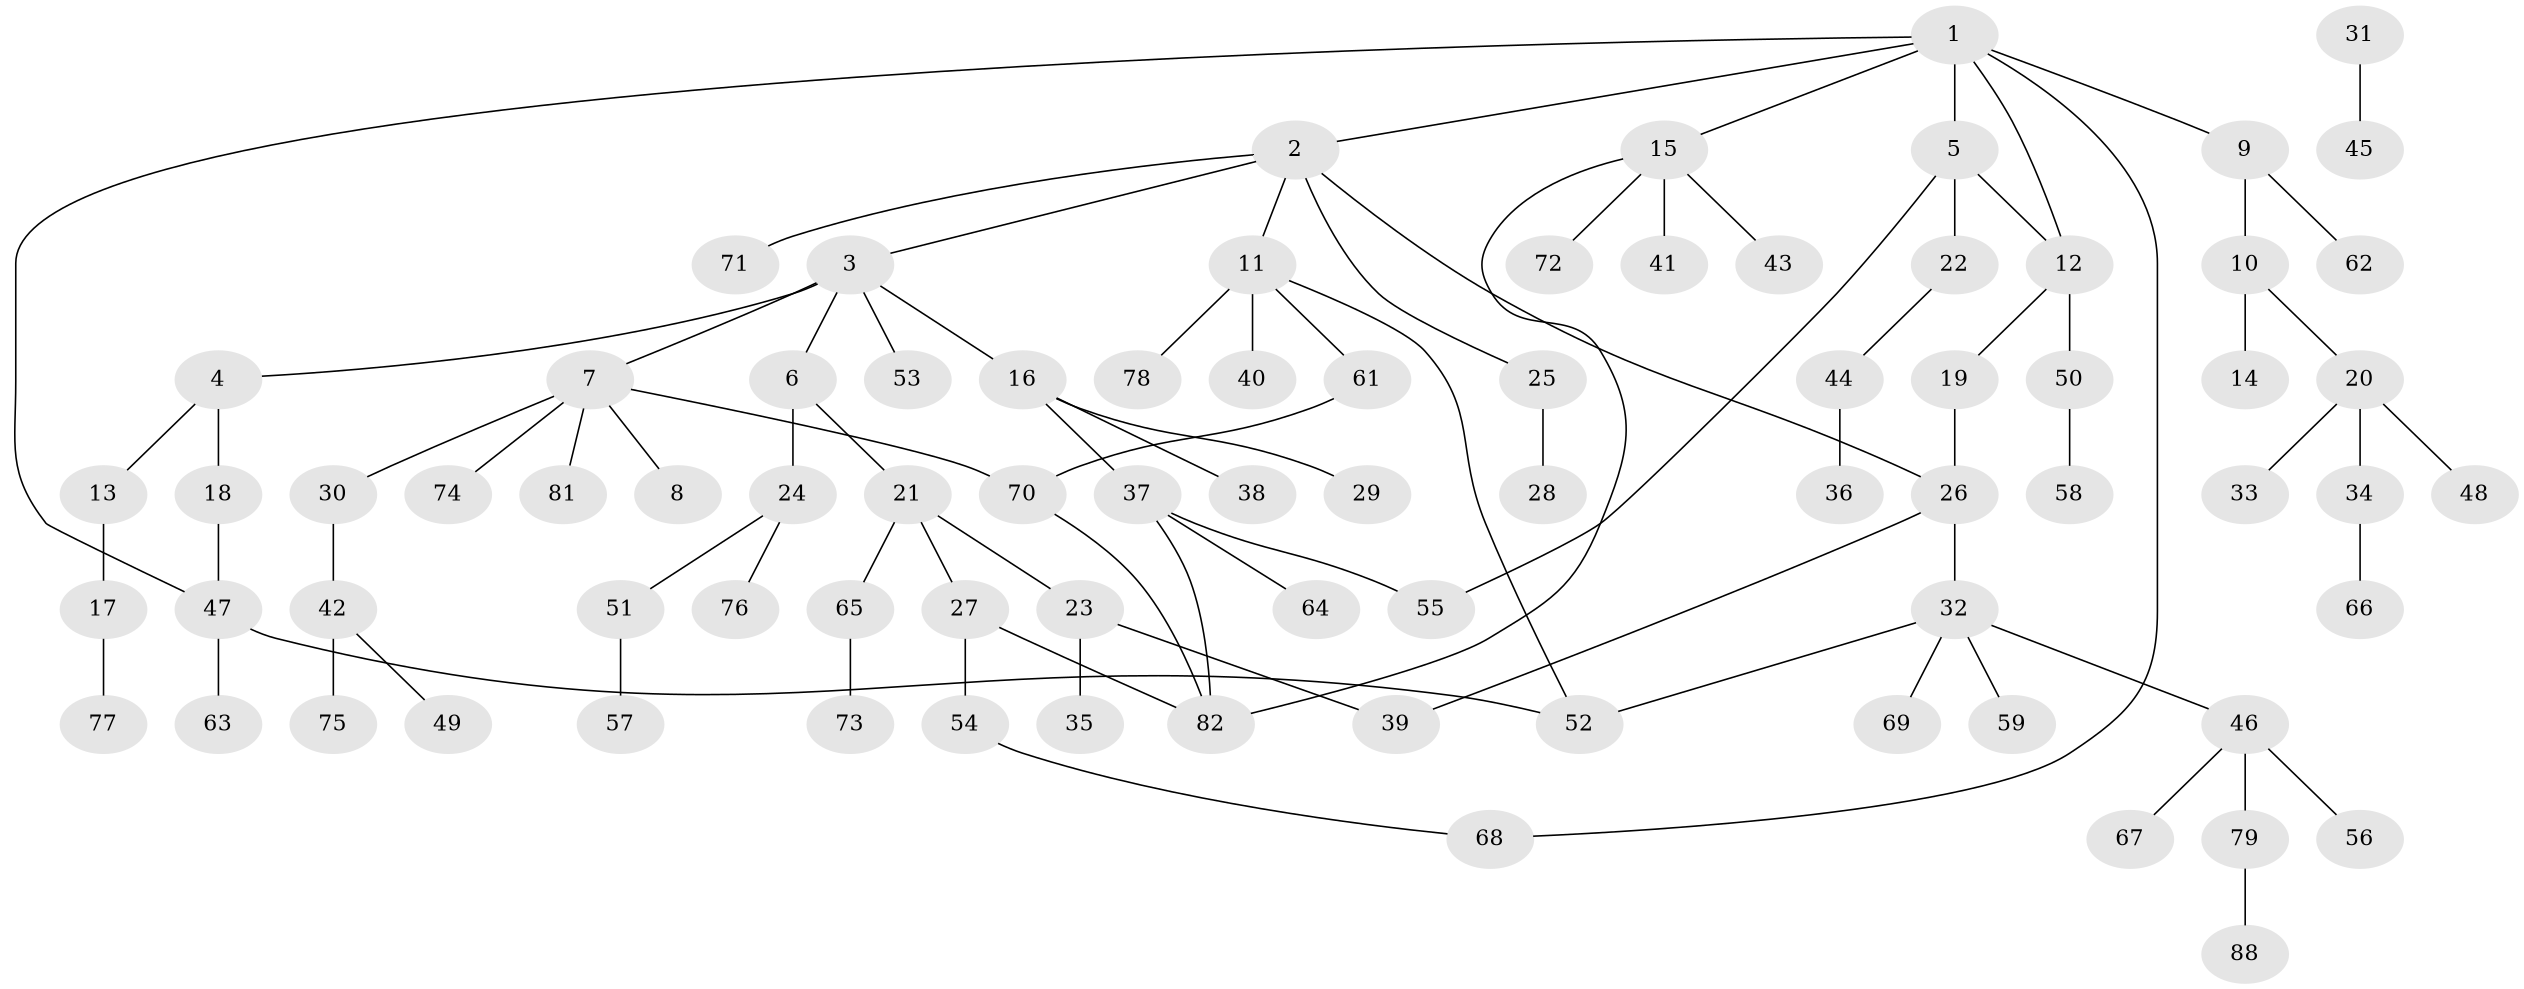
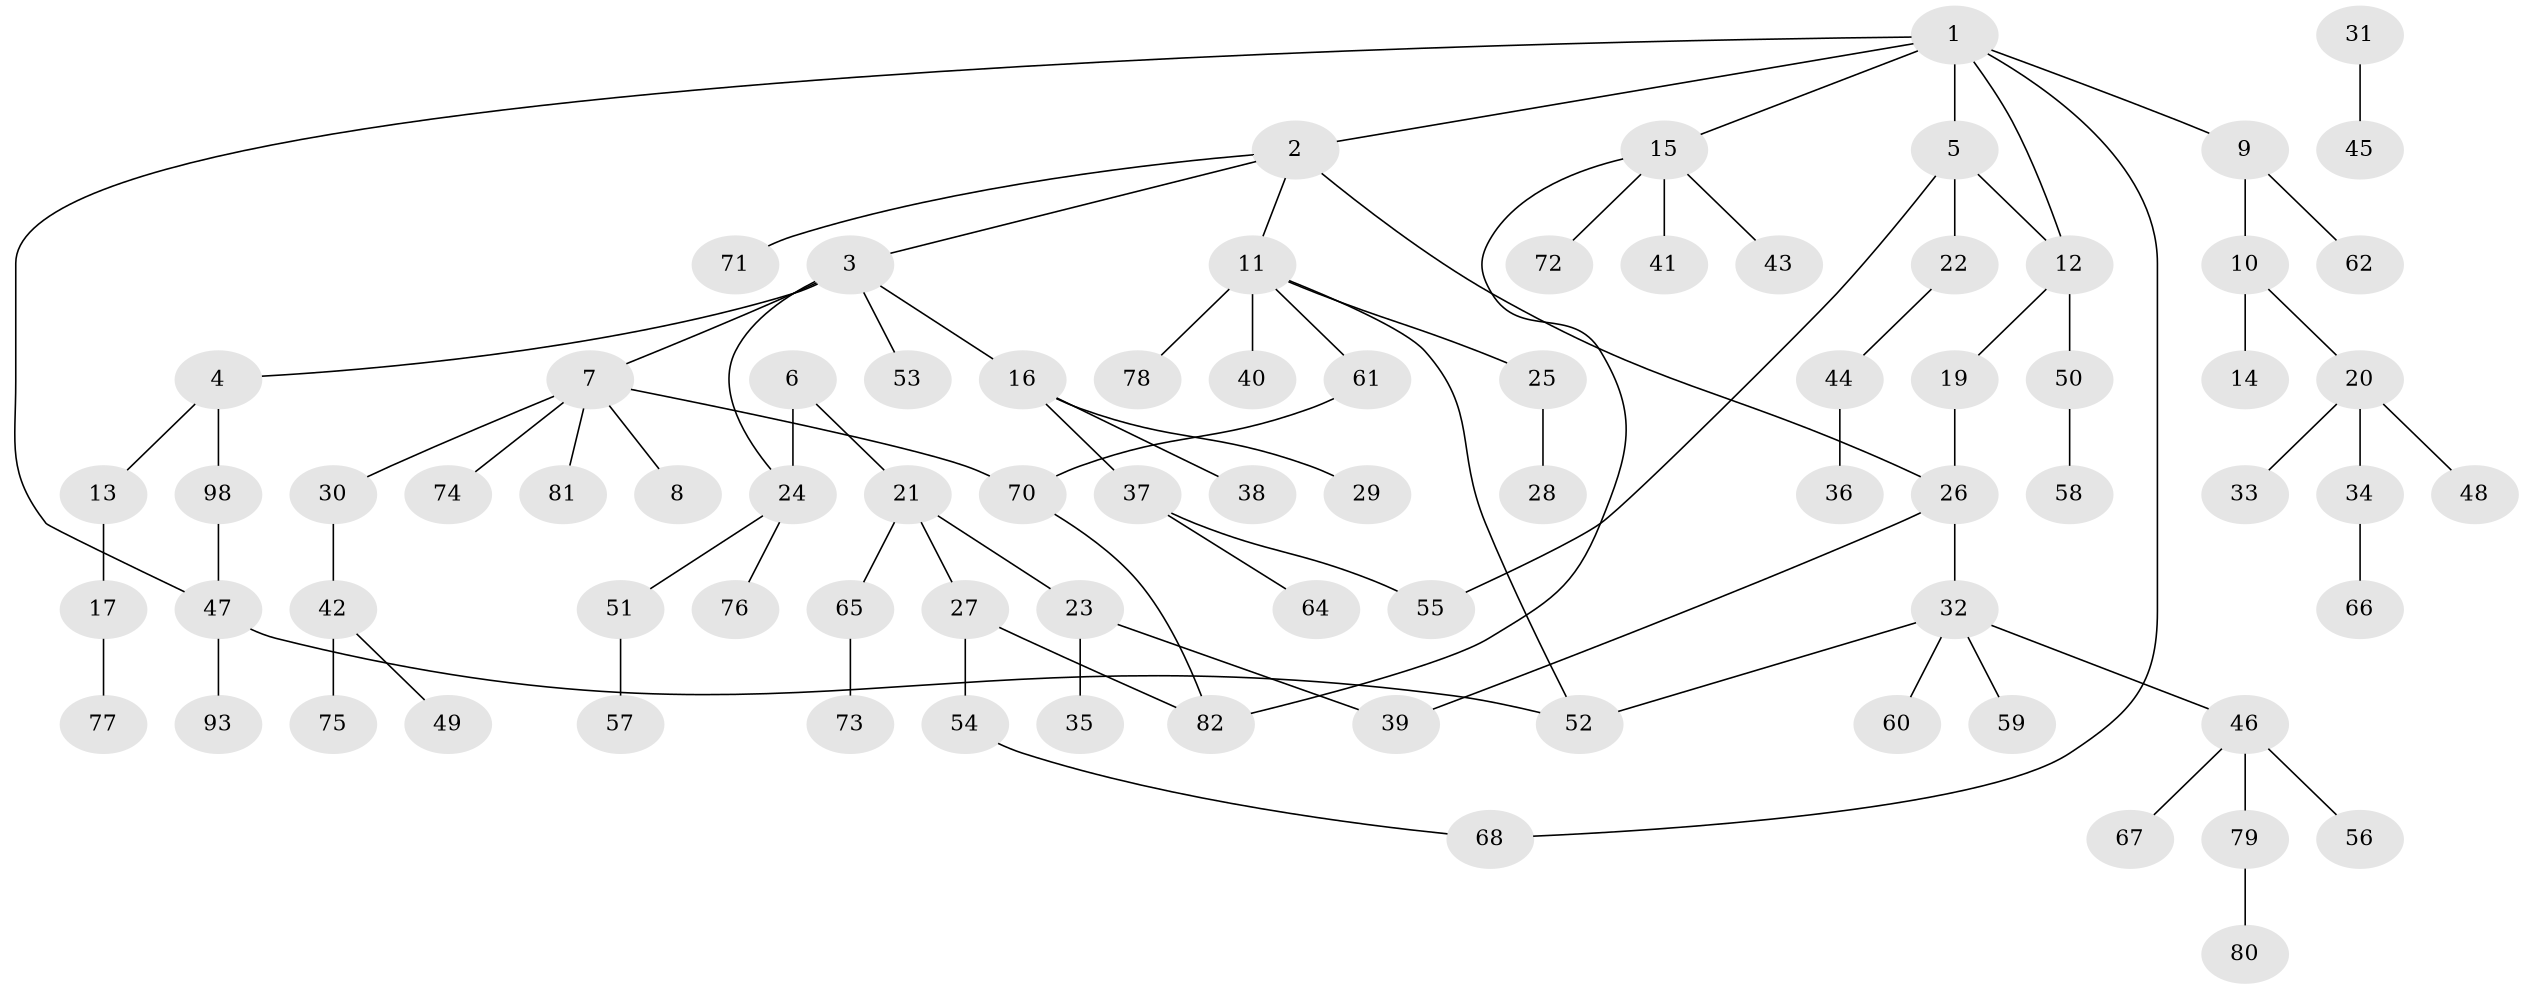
(1382, 297) -> (1409, 326)
(822, 322) -> (732, 362)
(218, 495) -> (218, 495)
(1197, 604) -> none
(218, 725) -> (218, 725)
(1897, 725) -> (1897, 725)
(2245, 954) -> (2245, 954)
